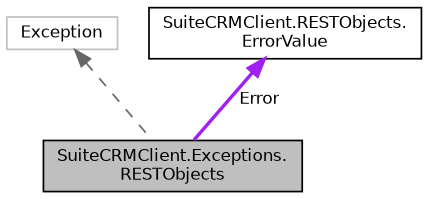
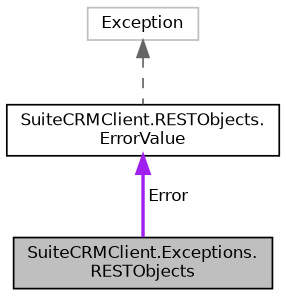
(119, 102) -> (143, 81)
